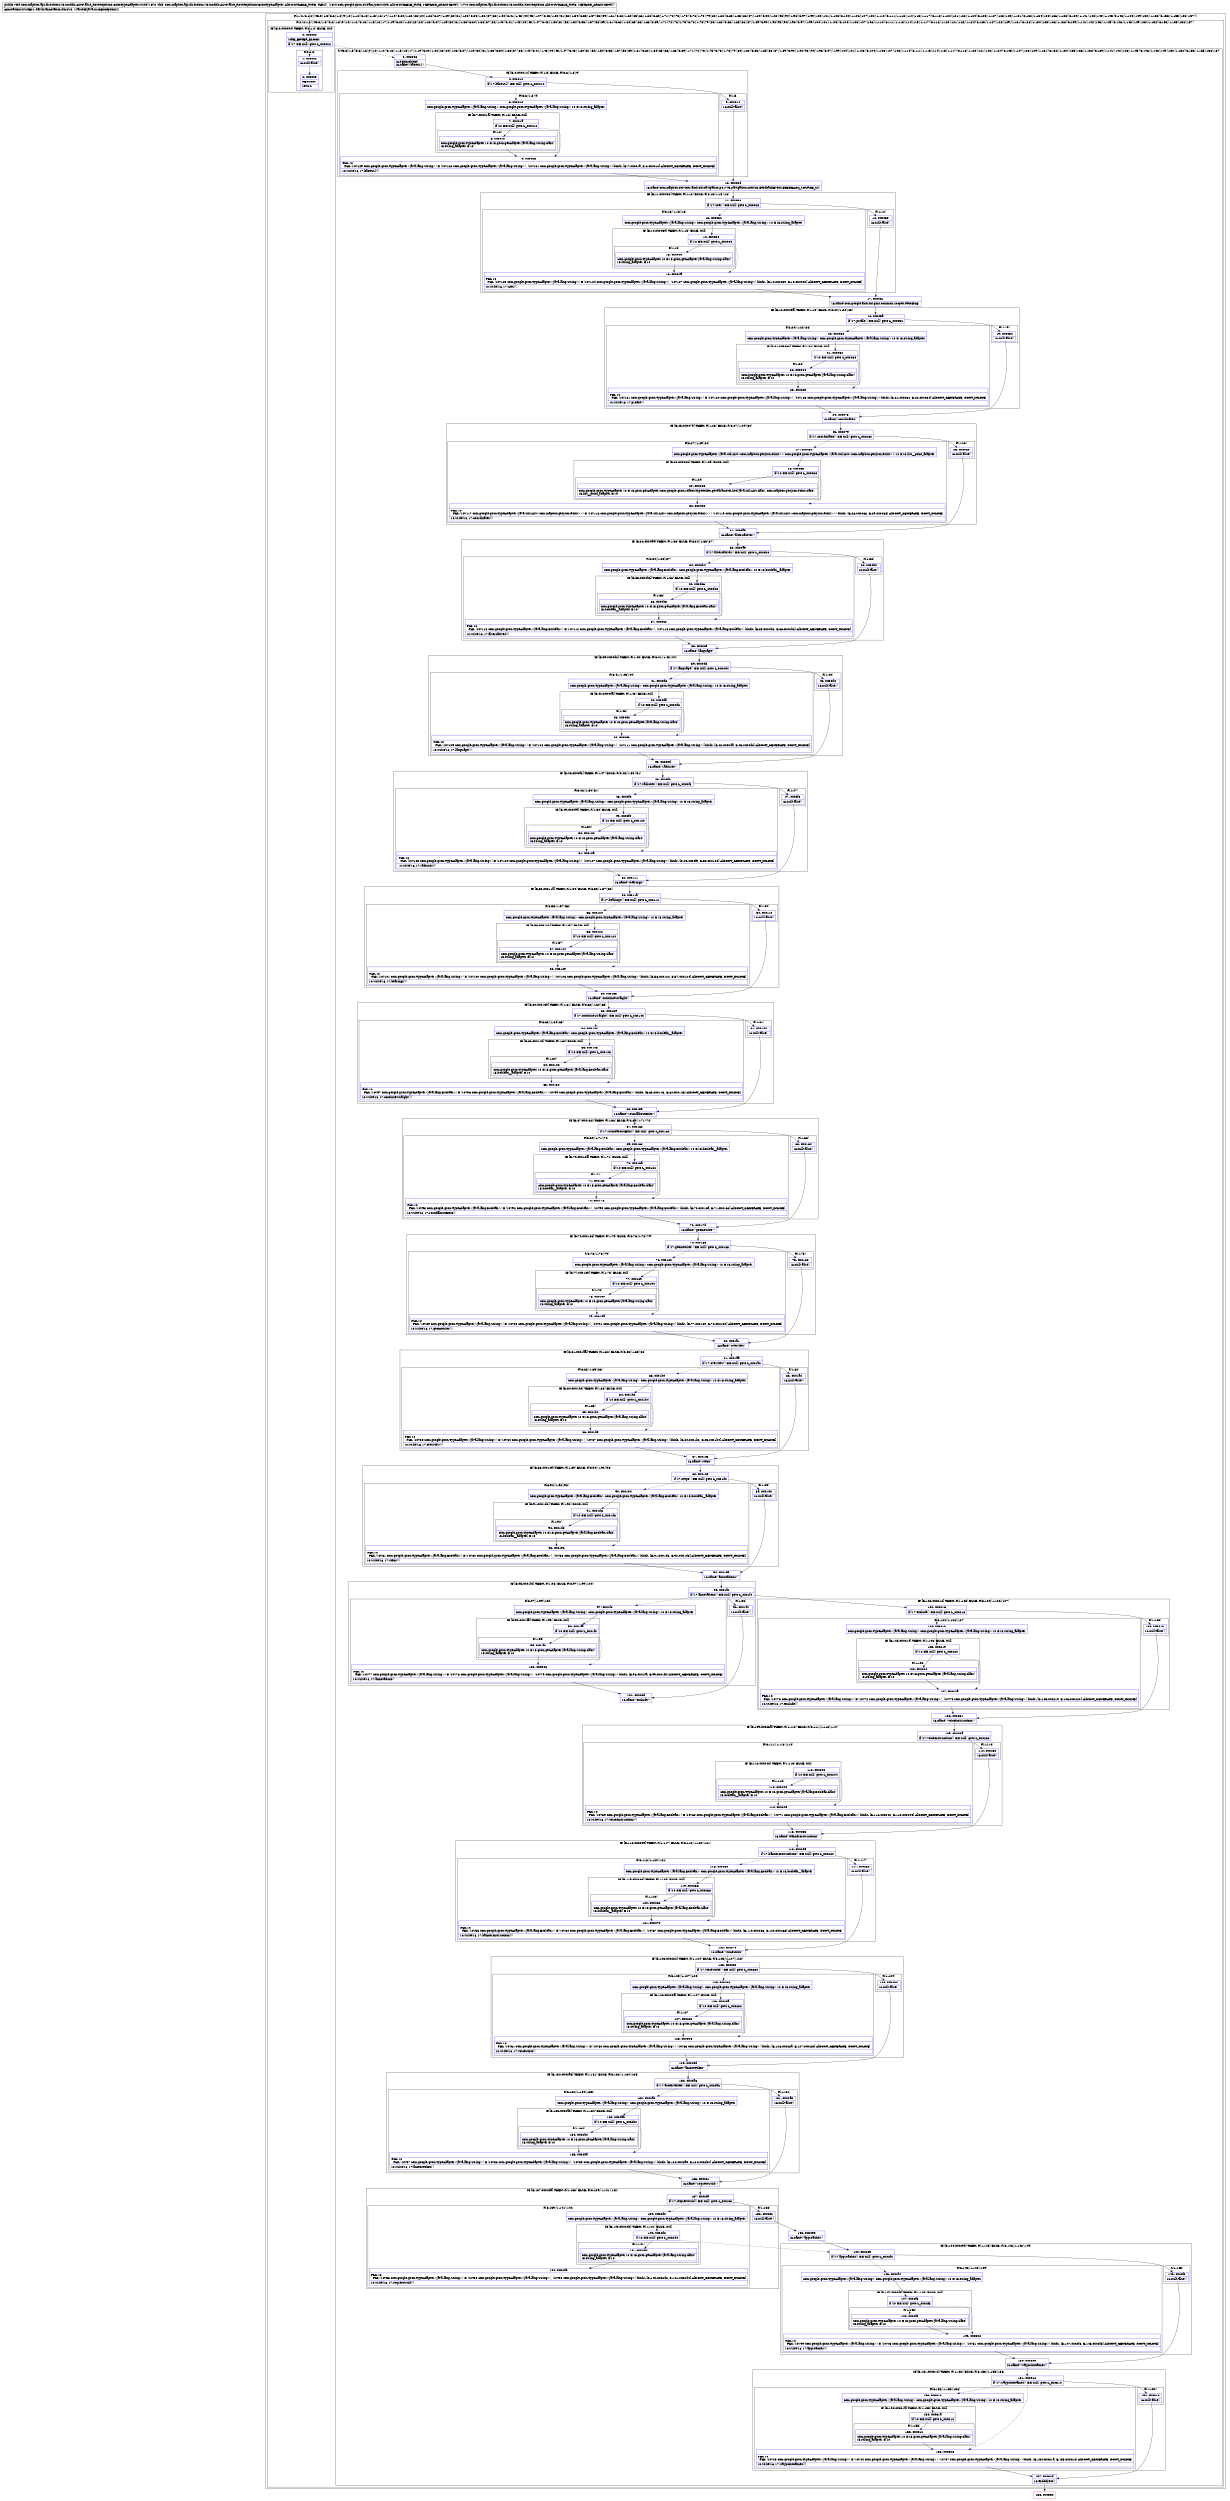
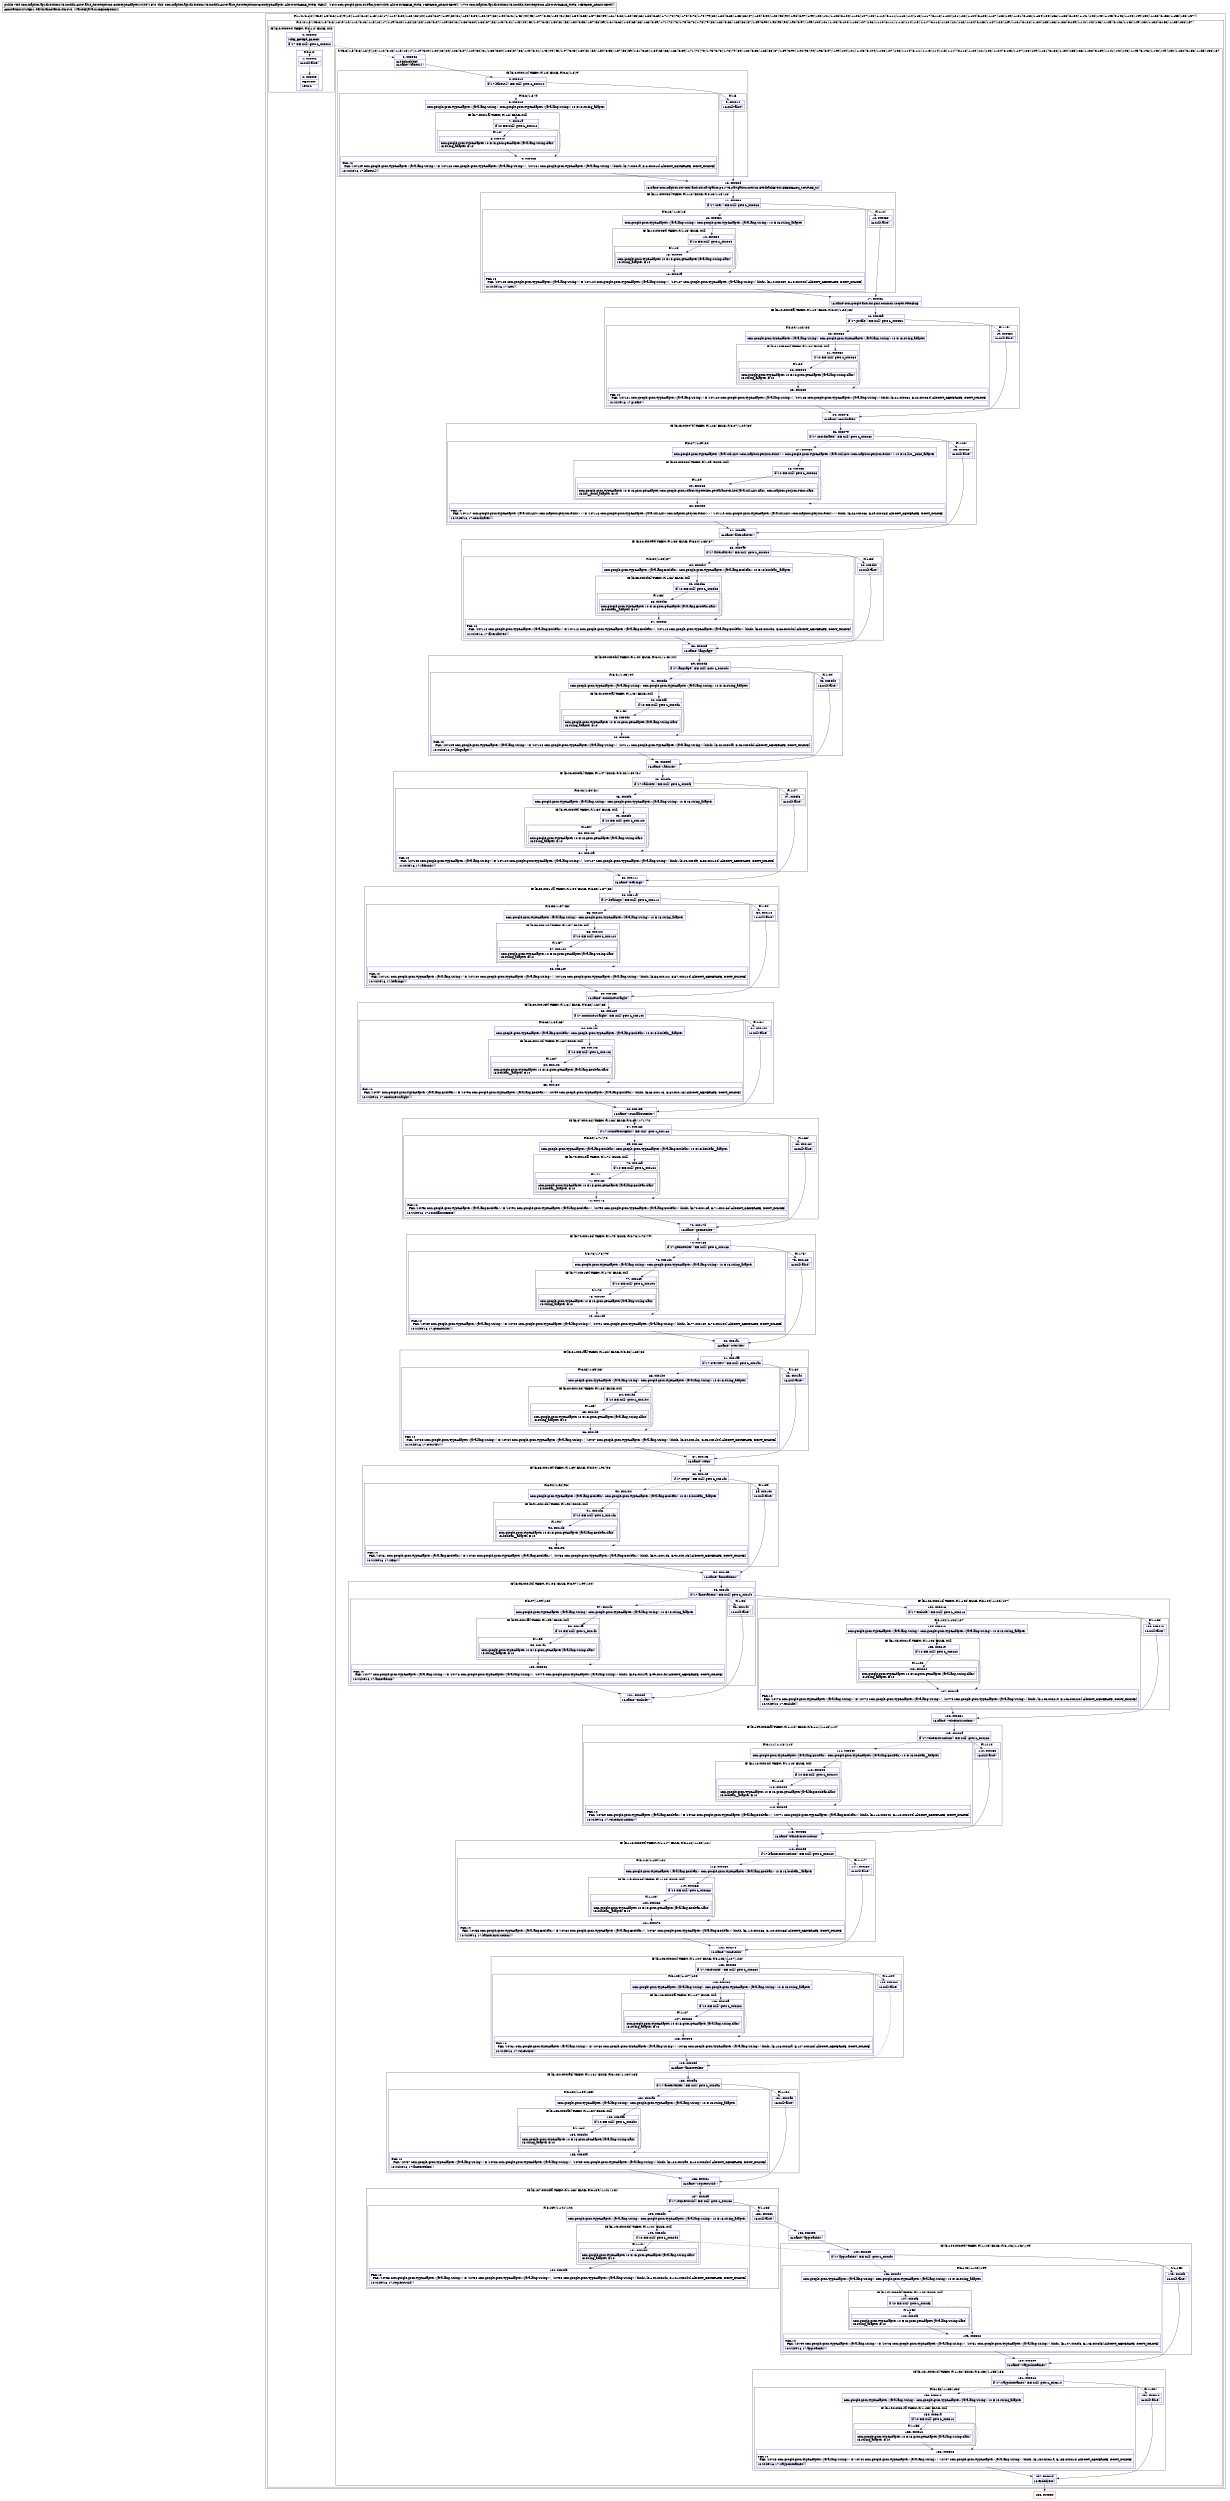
none -> (846, 1754)
(828, 2062) -> (828, 2062)
(1009, 2425) -> (977, 2430)
